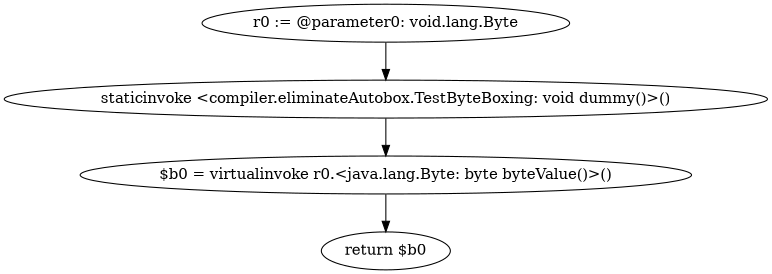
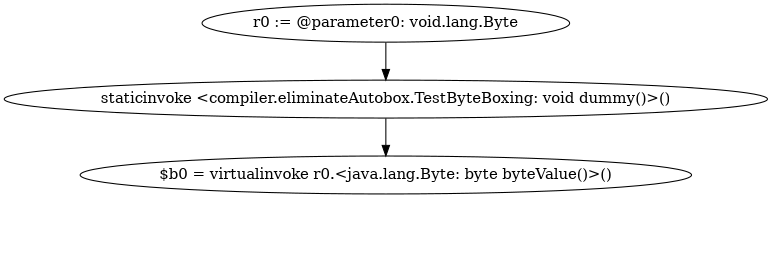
(386, 251) -> none
